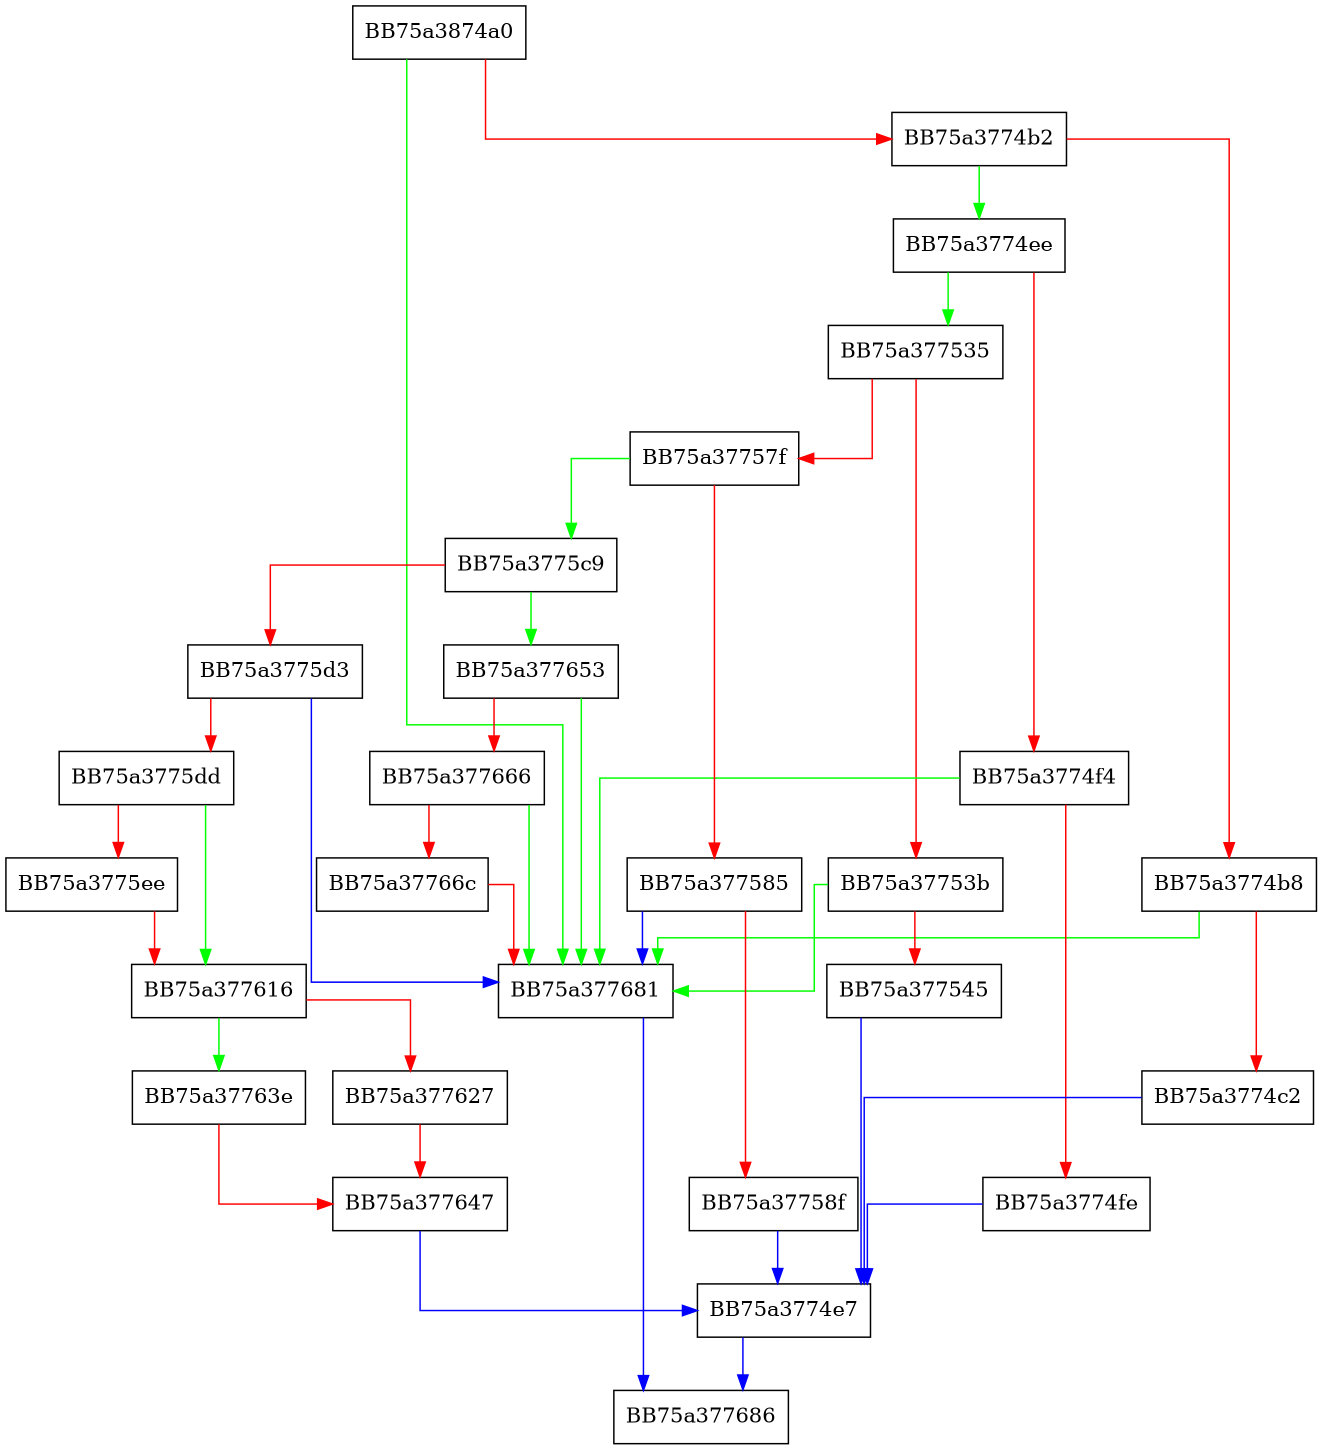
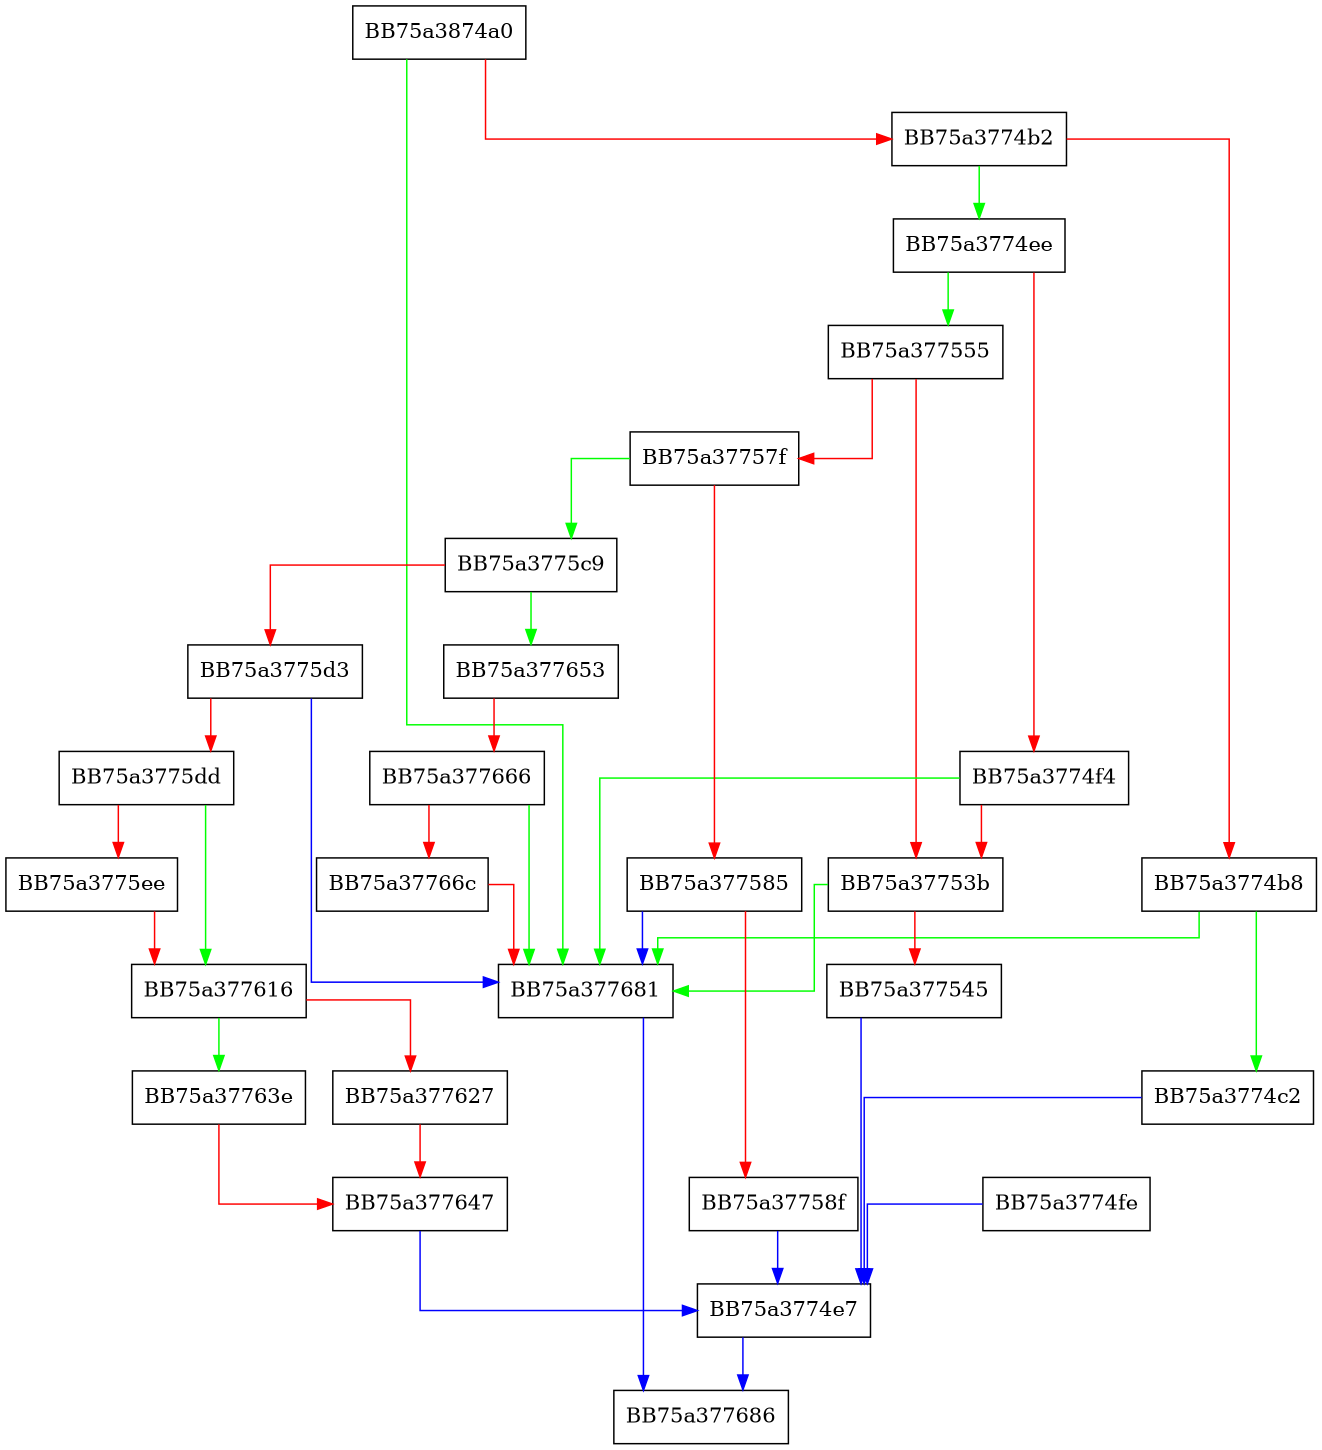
(916, 352) -> (916, 352)
(581, 824) -> none
(1066, 984) -> (981, 824)
(1256, 984) -> (1256, 984)
